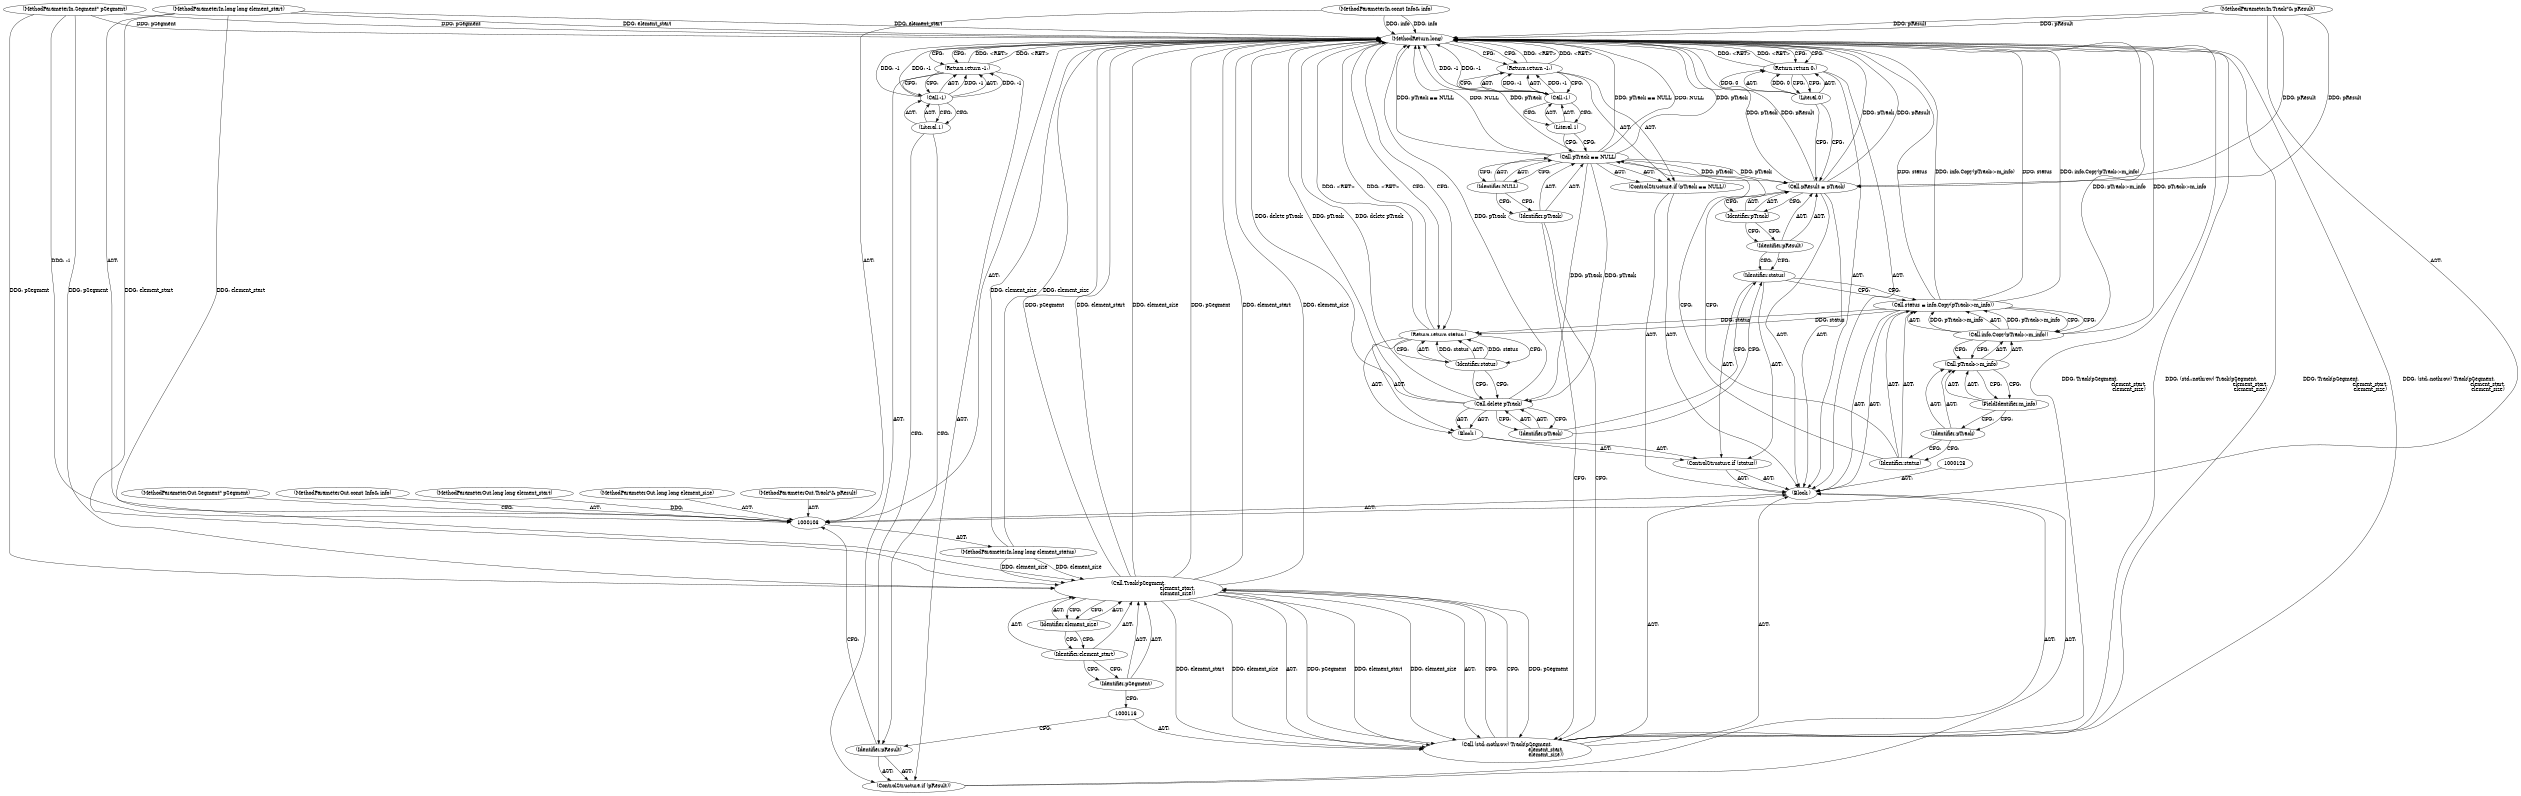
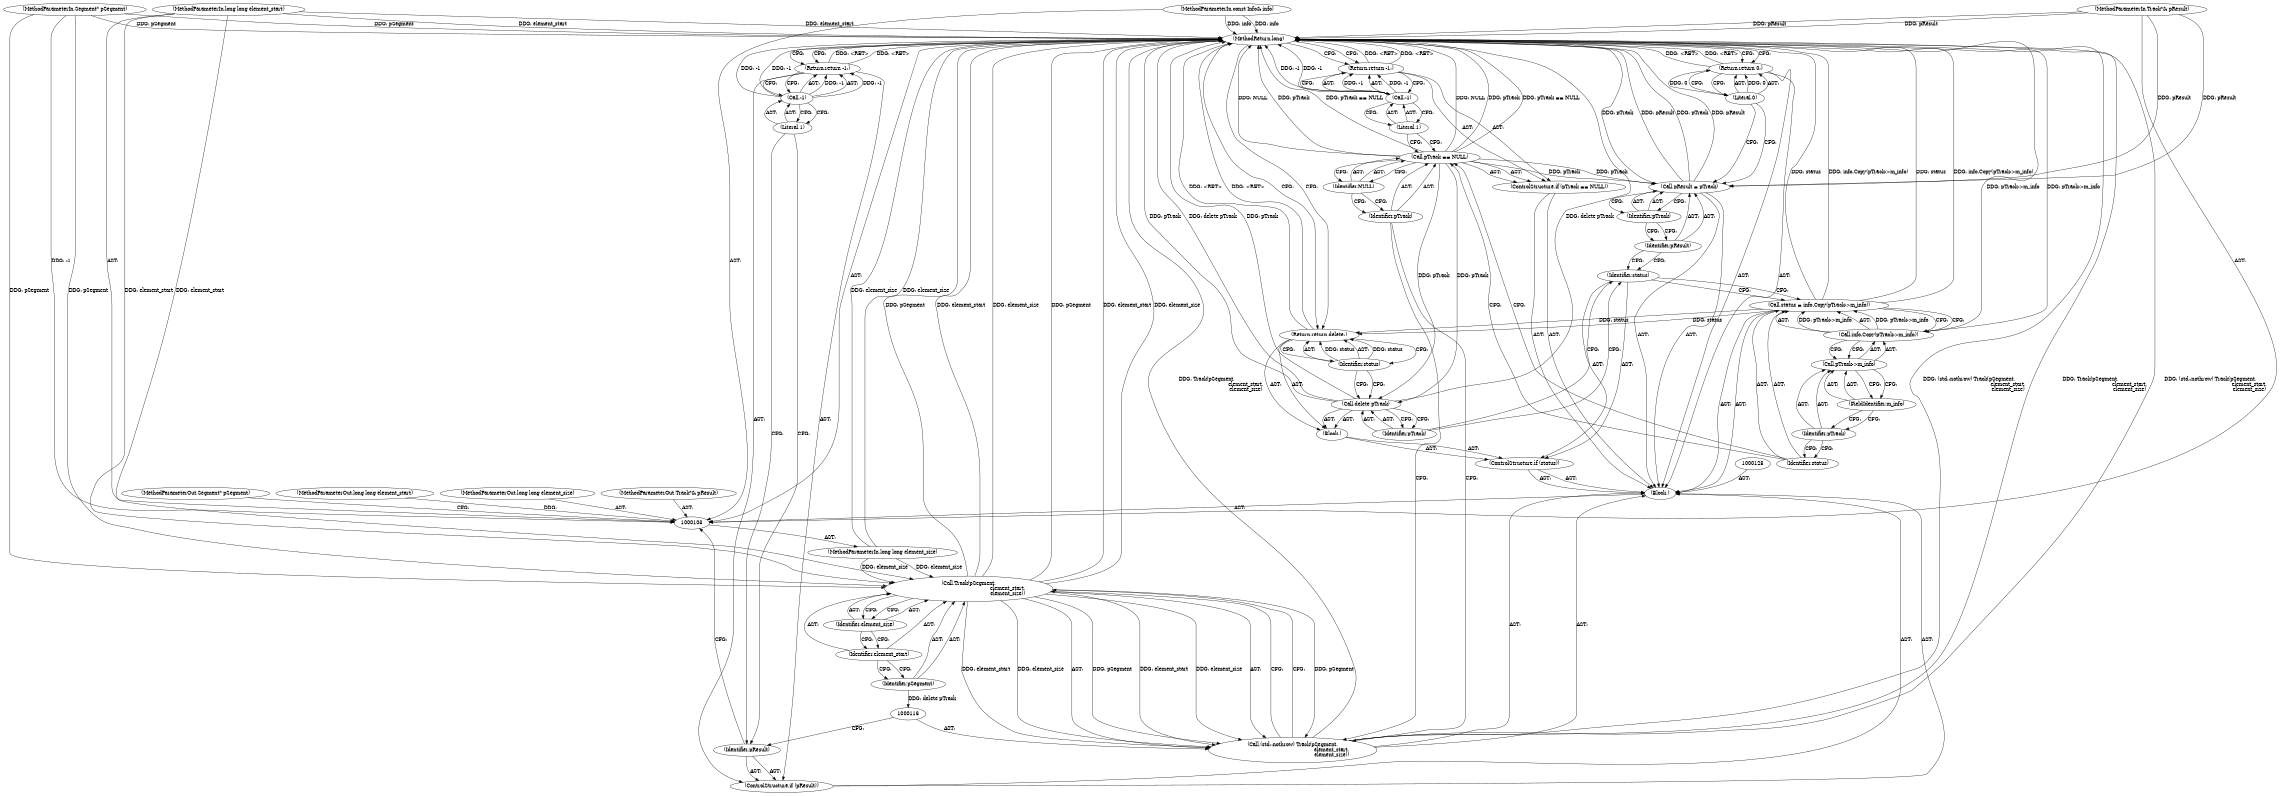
(1439, 335) -> (1319, 335)
(343, 493) -> none
(1018, 553) -> (883, 553)
(1133, 699) -> (932, 699)
